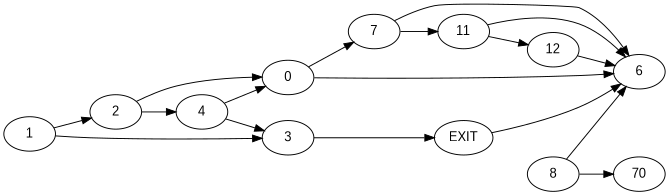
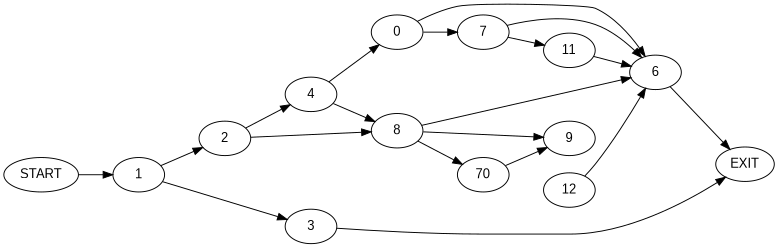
(504, 40) -> none
(193, 83) -> (306, 135)
(554, 116) -> (697, 115)
(240, 123) -> (350, 111)
none -> (569, 138)
none -> (41, 175)
